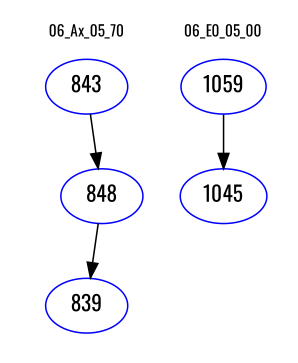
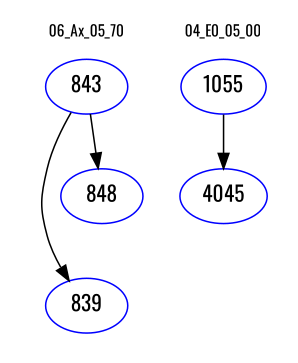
(224, 33) -> (224, 33)
(224, 87) -> (224, 87)
(224, 196) -> (224, 196)
(95, 243) -> (43, 189)
